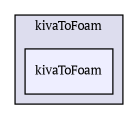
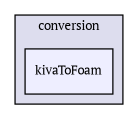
(69, 27) -> (69, 27)
